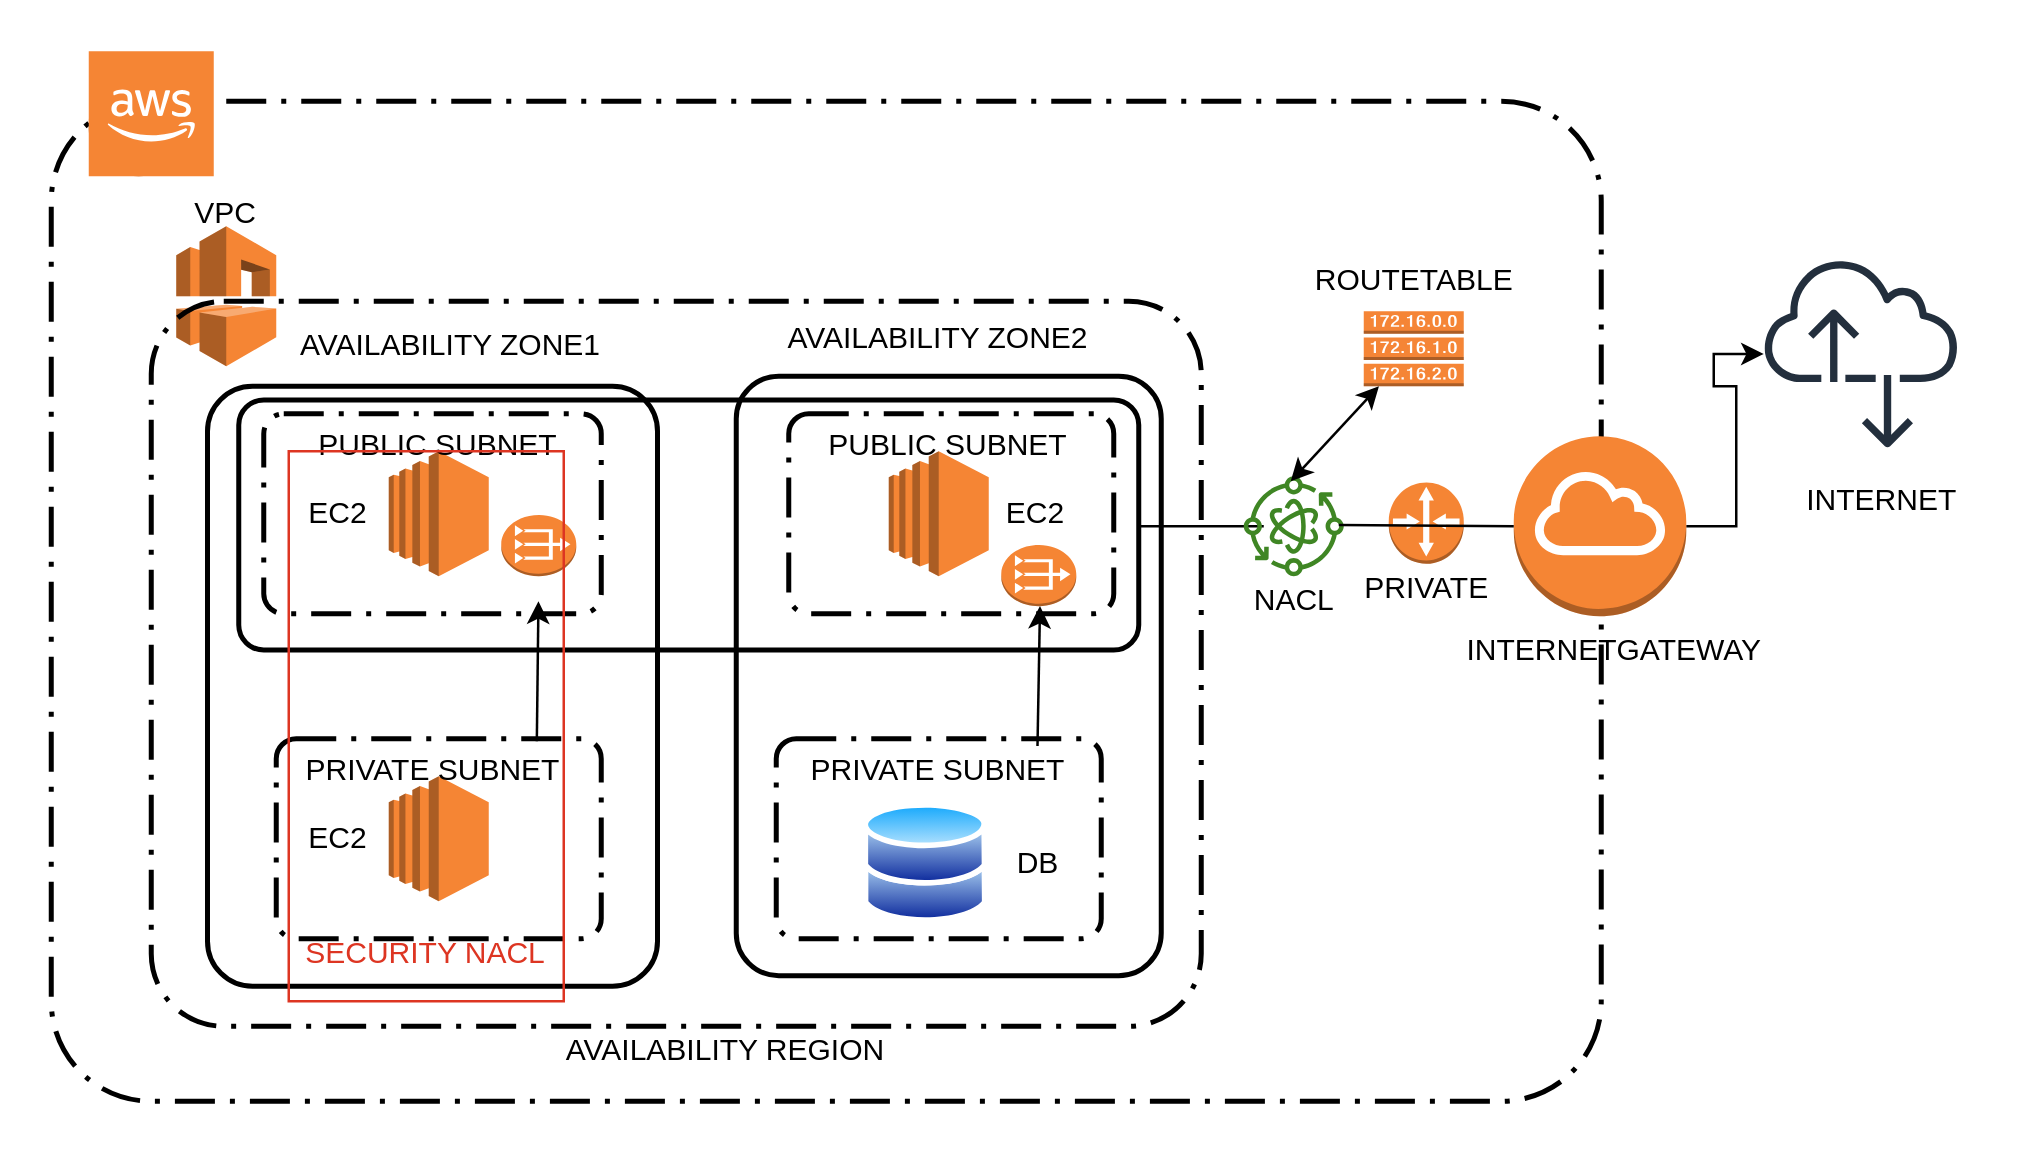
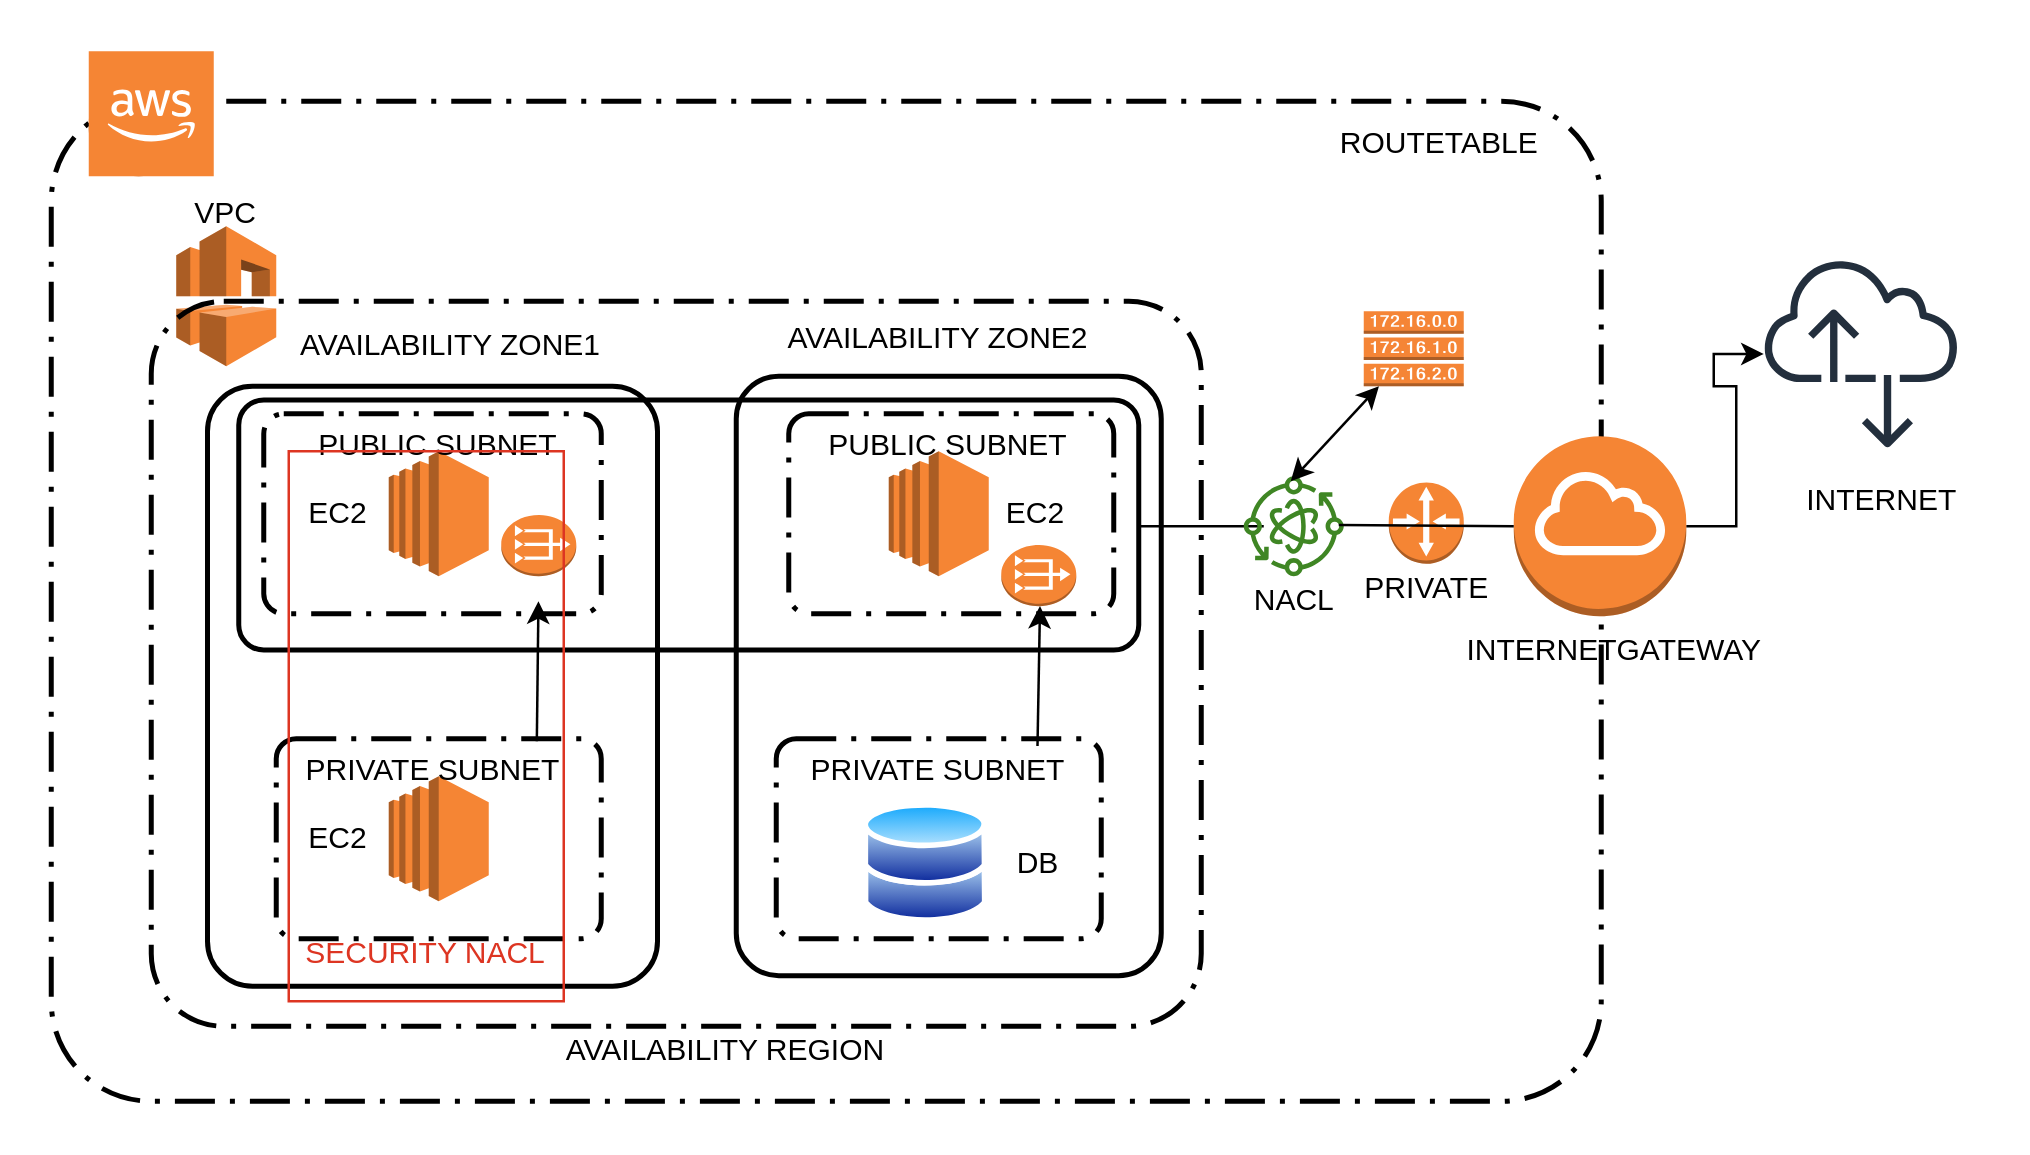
(1414, 281) -> (1439, 144)
